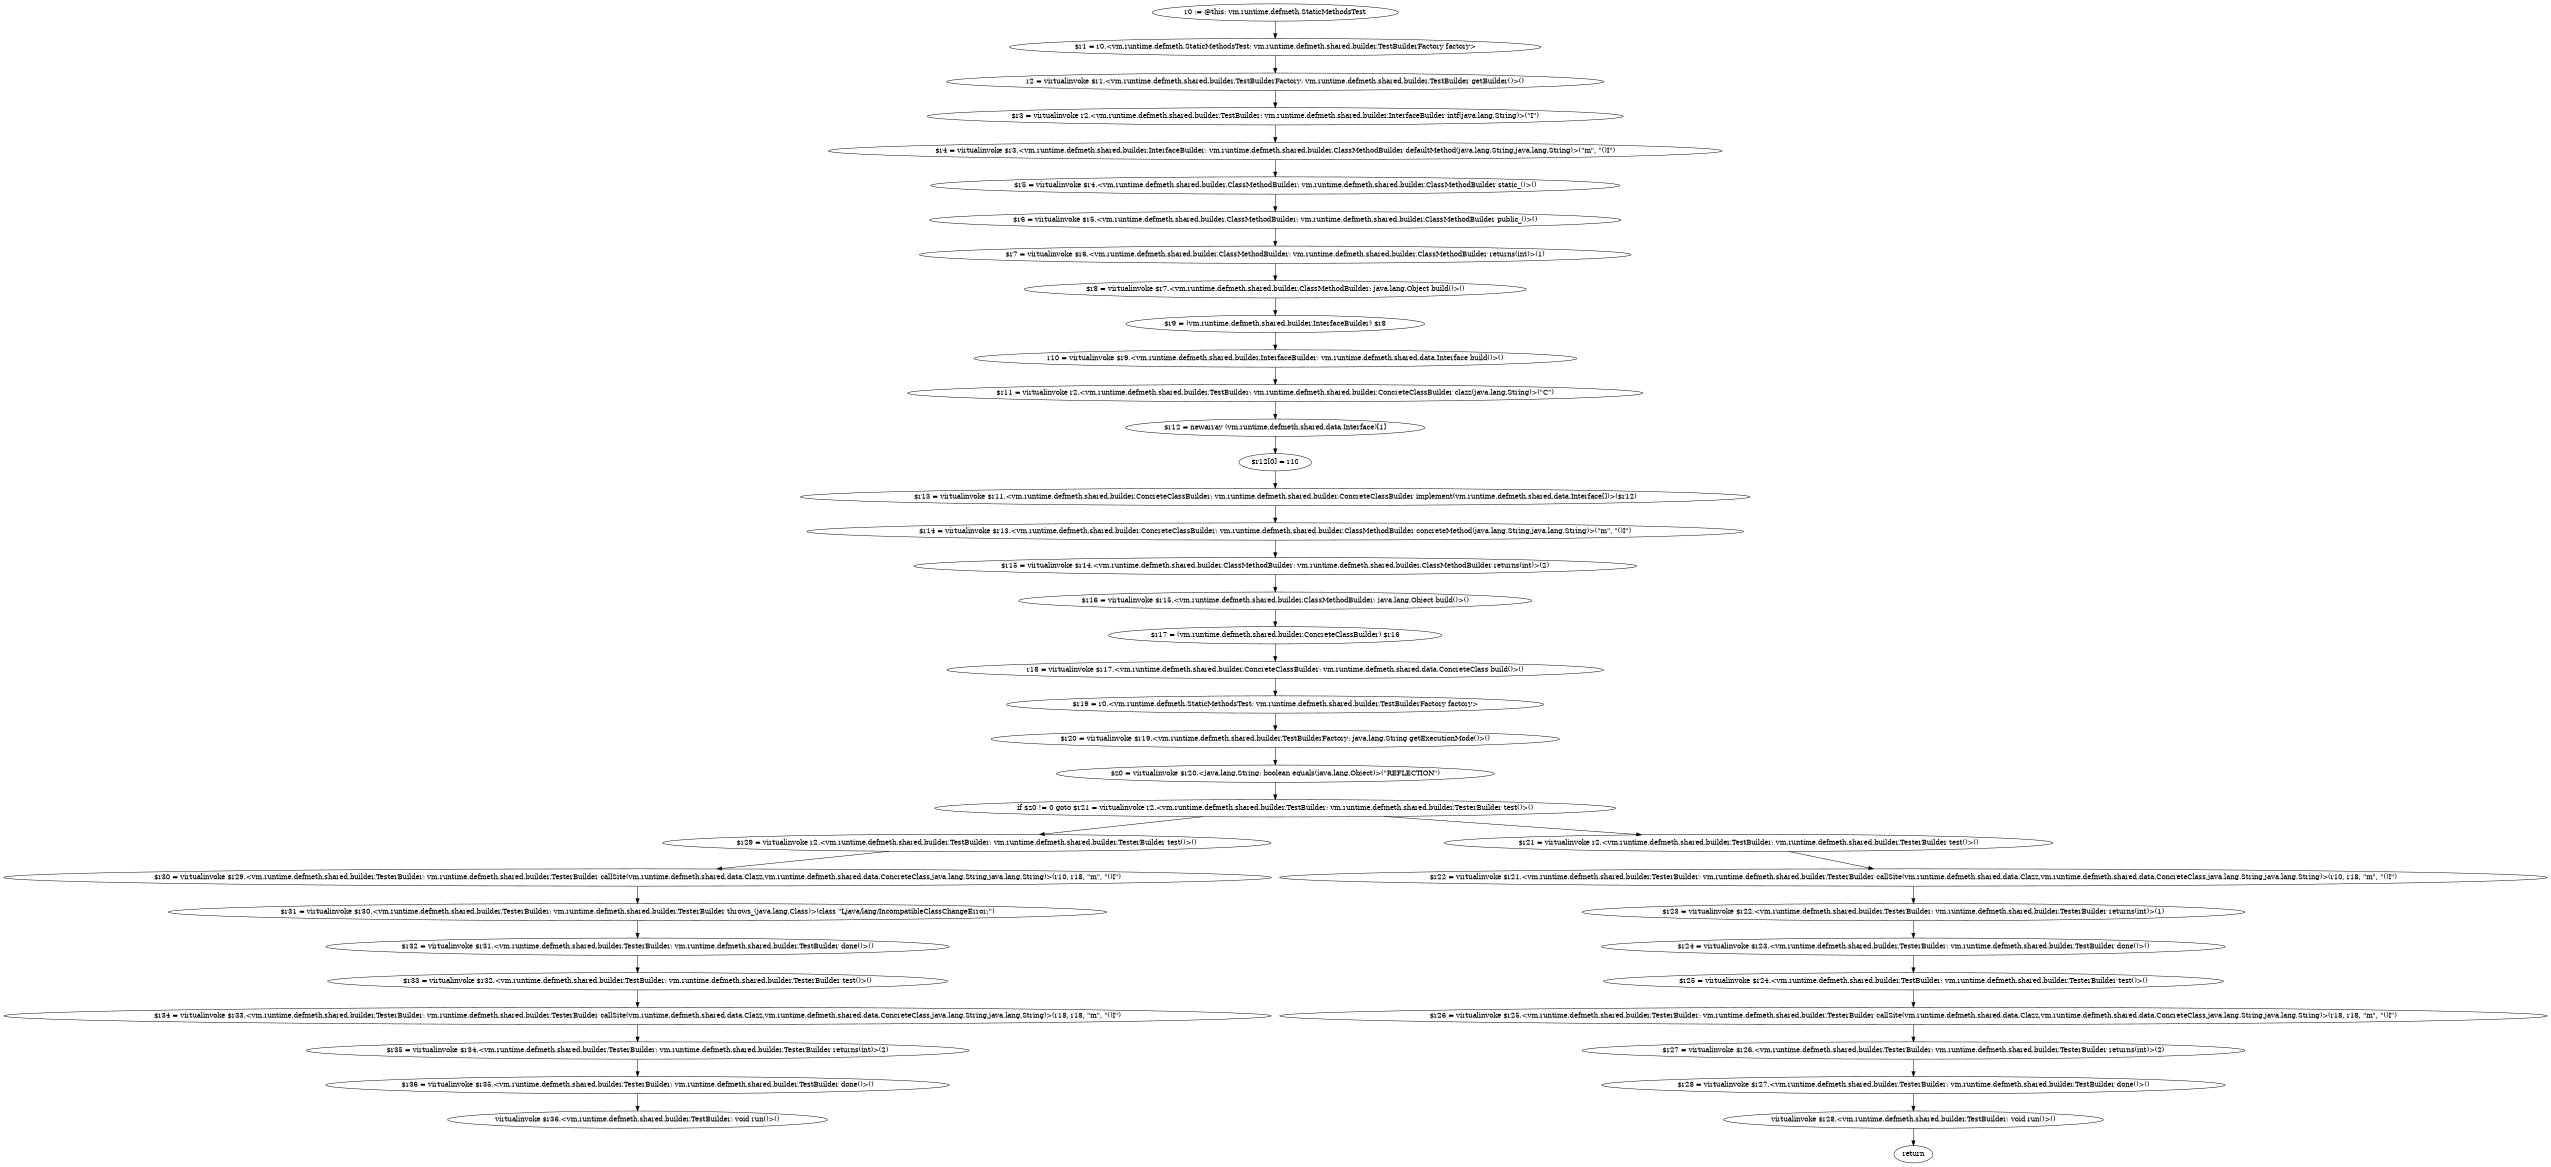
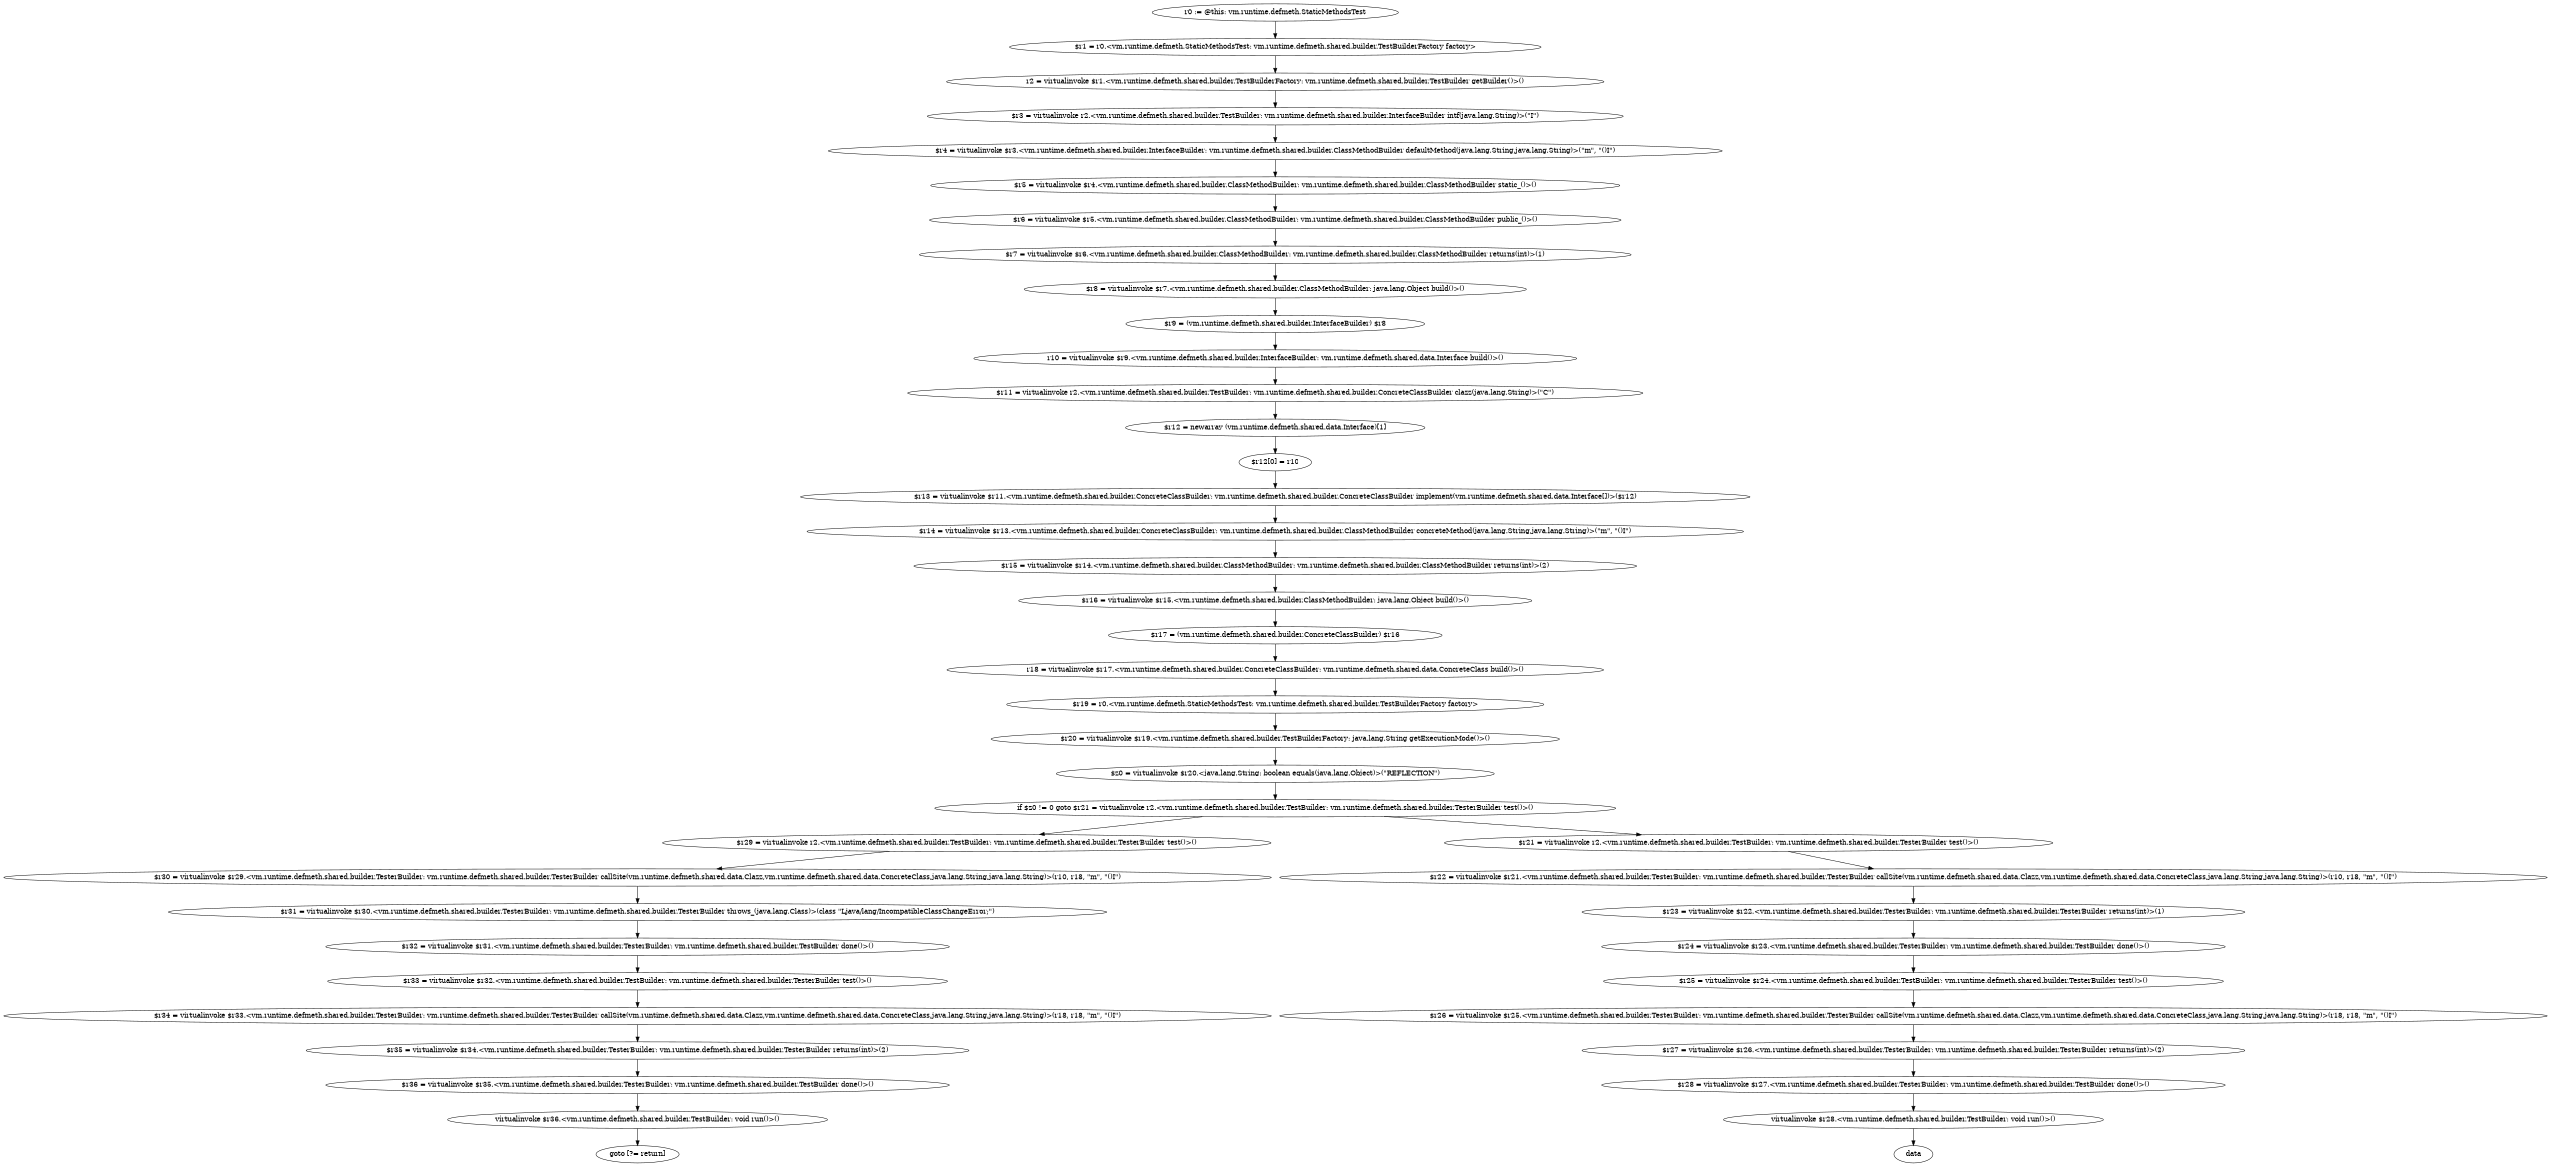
none -> (638, 1154)
(1913, 1154) -> (1913, 1154)
